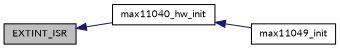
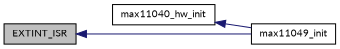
(99, 25) -> (169, 34)
